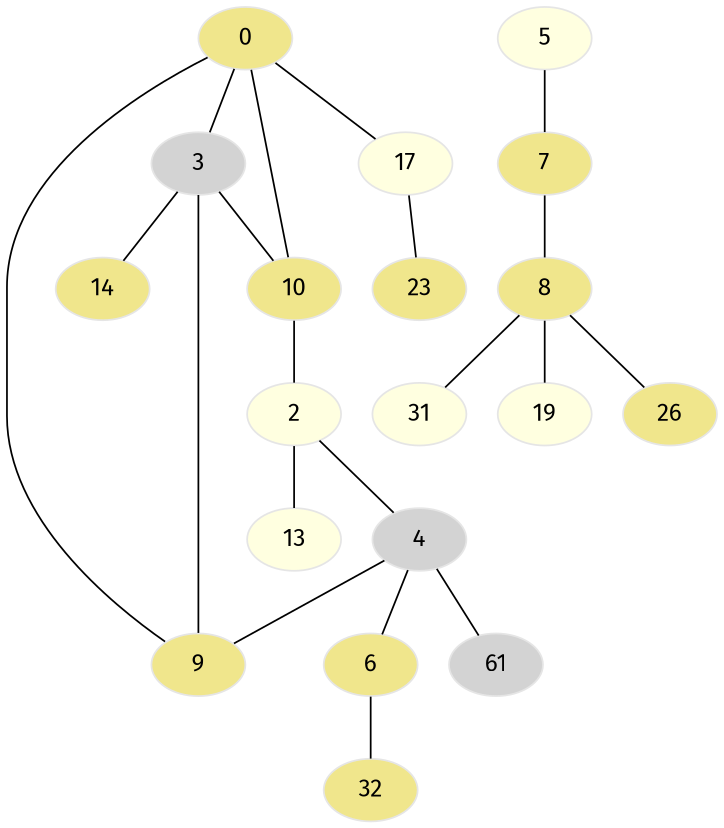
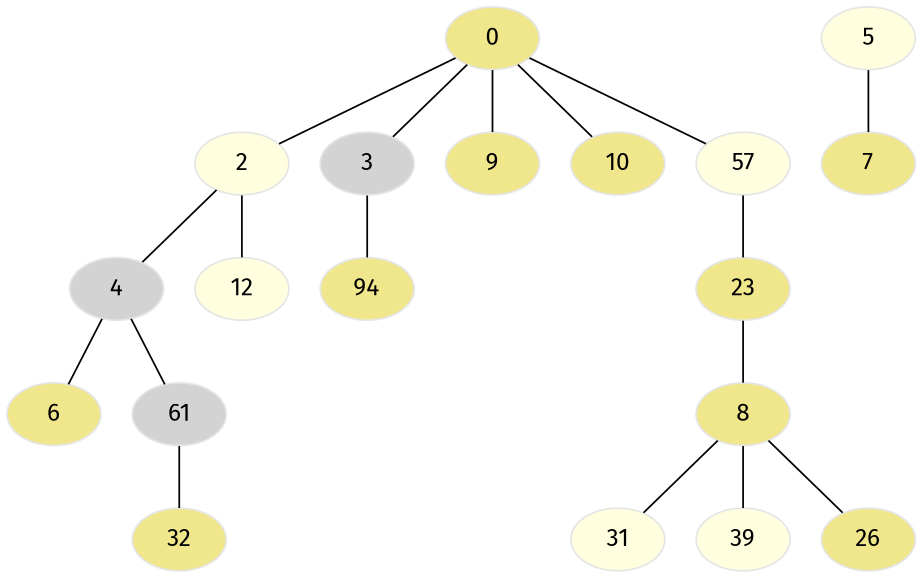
(405, 164) -> (743, 164)
(246, 226) -> none
(545, 226) -> (743, 352)
(103, 289) -> (367, 289)
(294, 352) -> (367, 101)
(198, 414) -> none
(545, 414) -> (743, 539)
(294, 539) -> (242, 289)
(309, 602) -> none
(371, 728) -> (179, 477)
